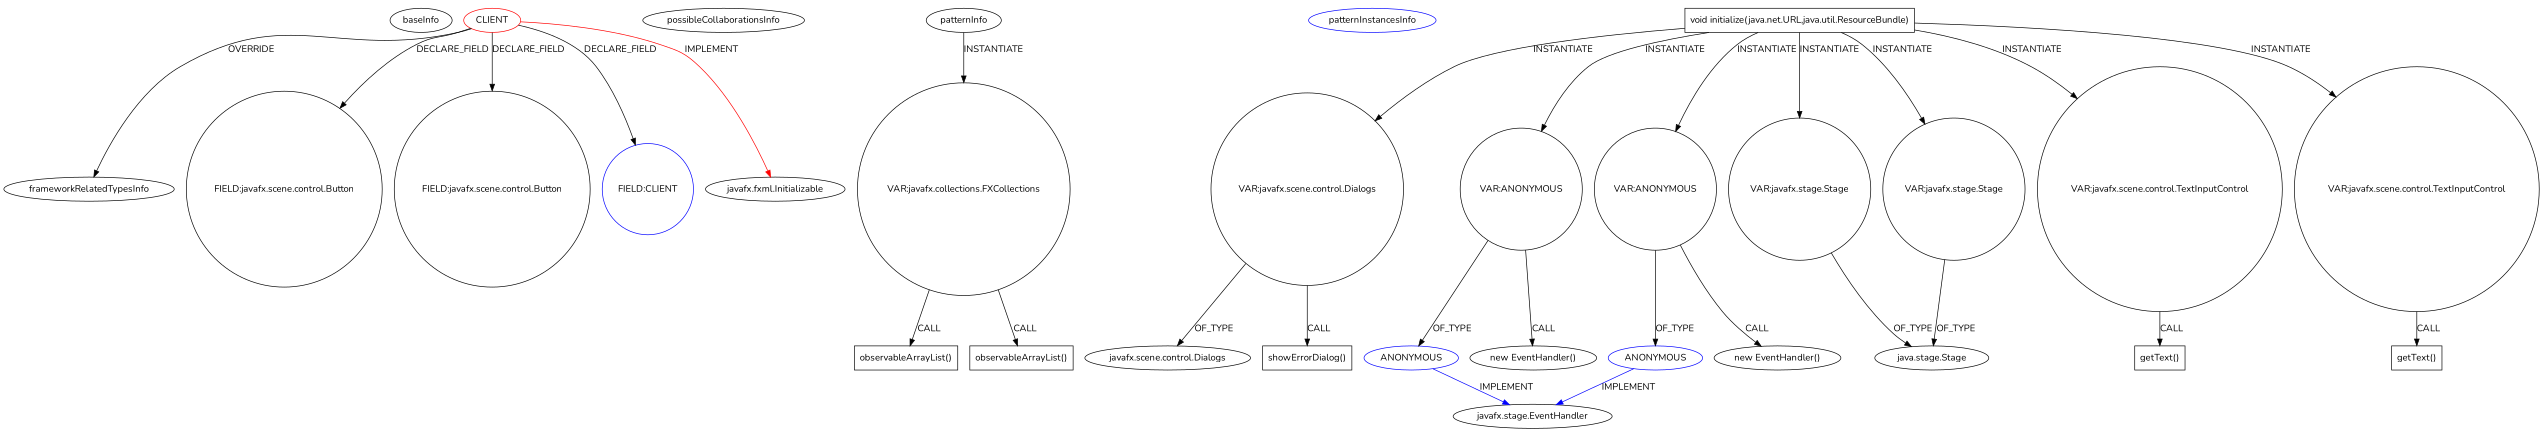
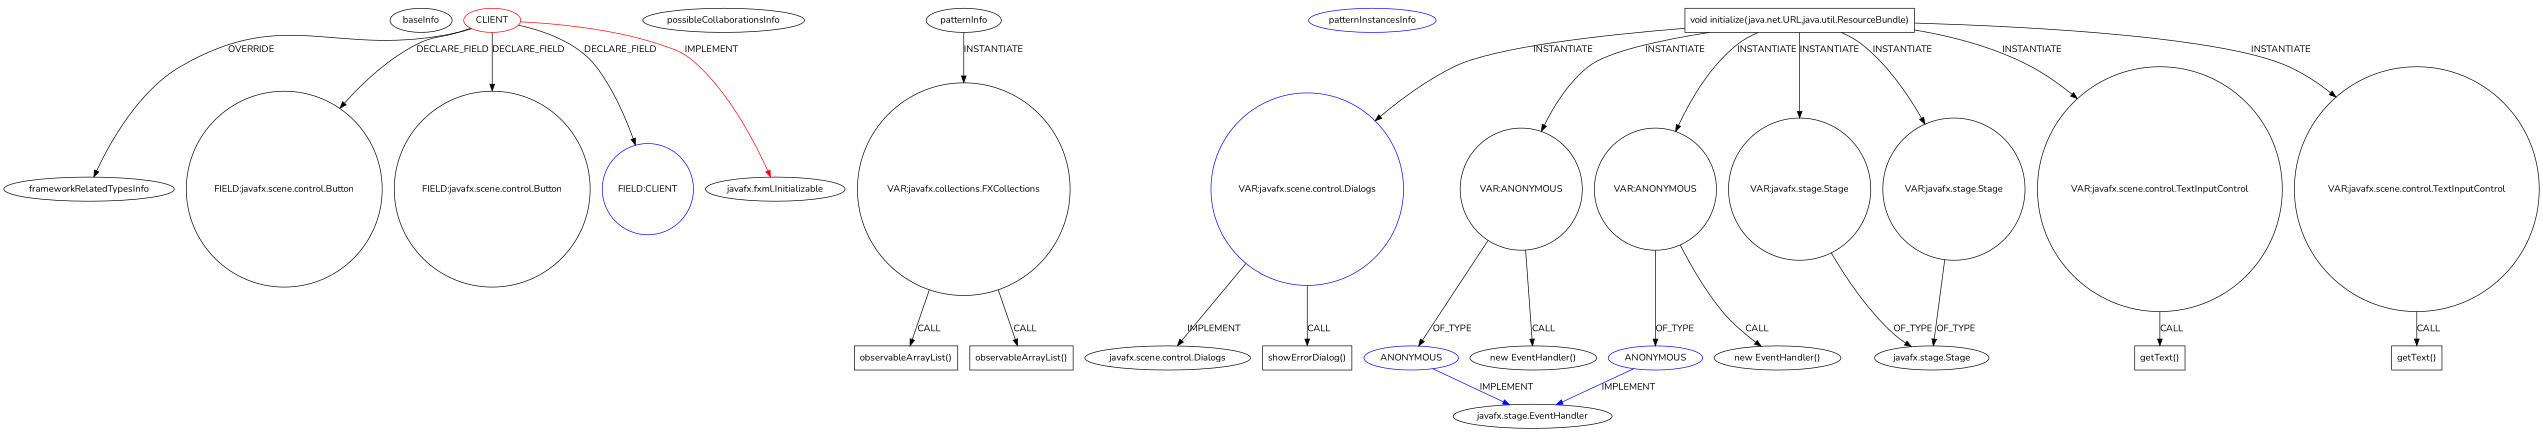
(1307, 189) -> (1307, 189)
(1214, 329) -> (1214, 329)
(1932, 358) -> (1932, 358)
